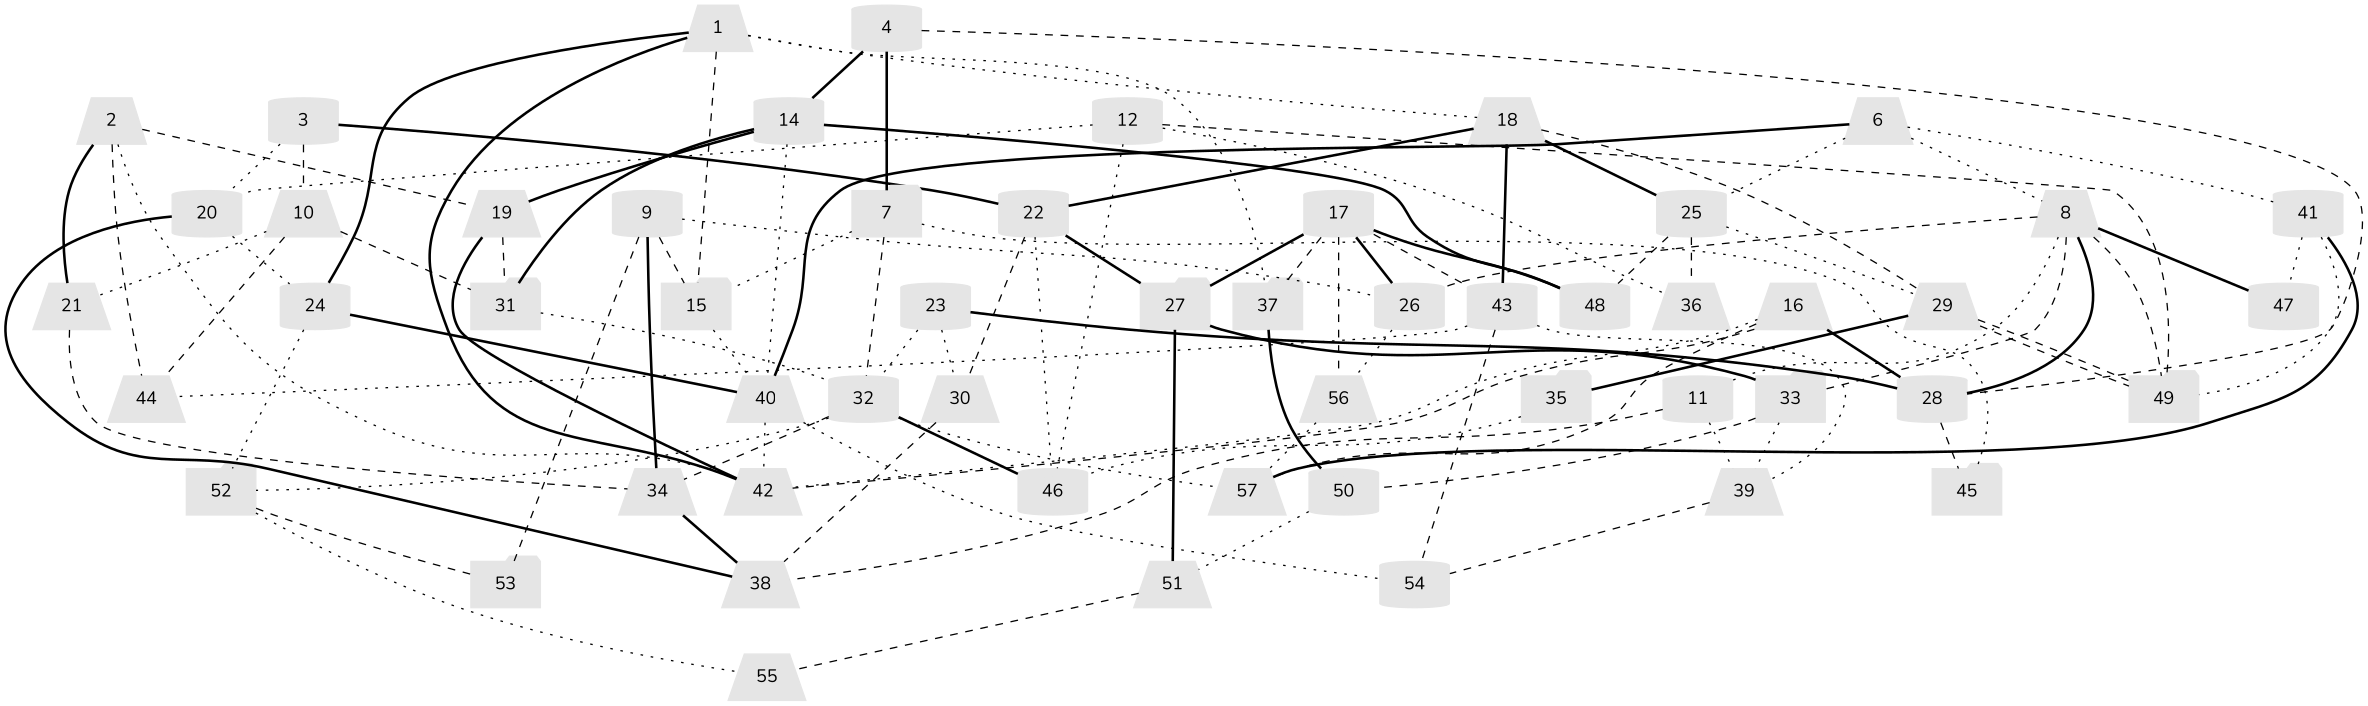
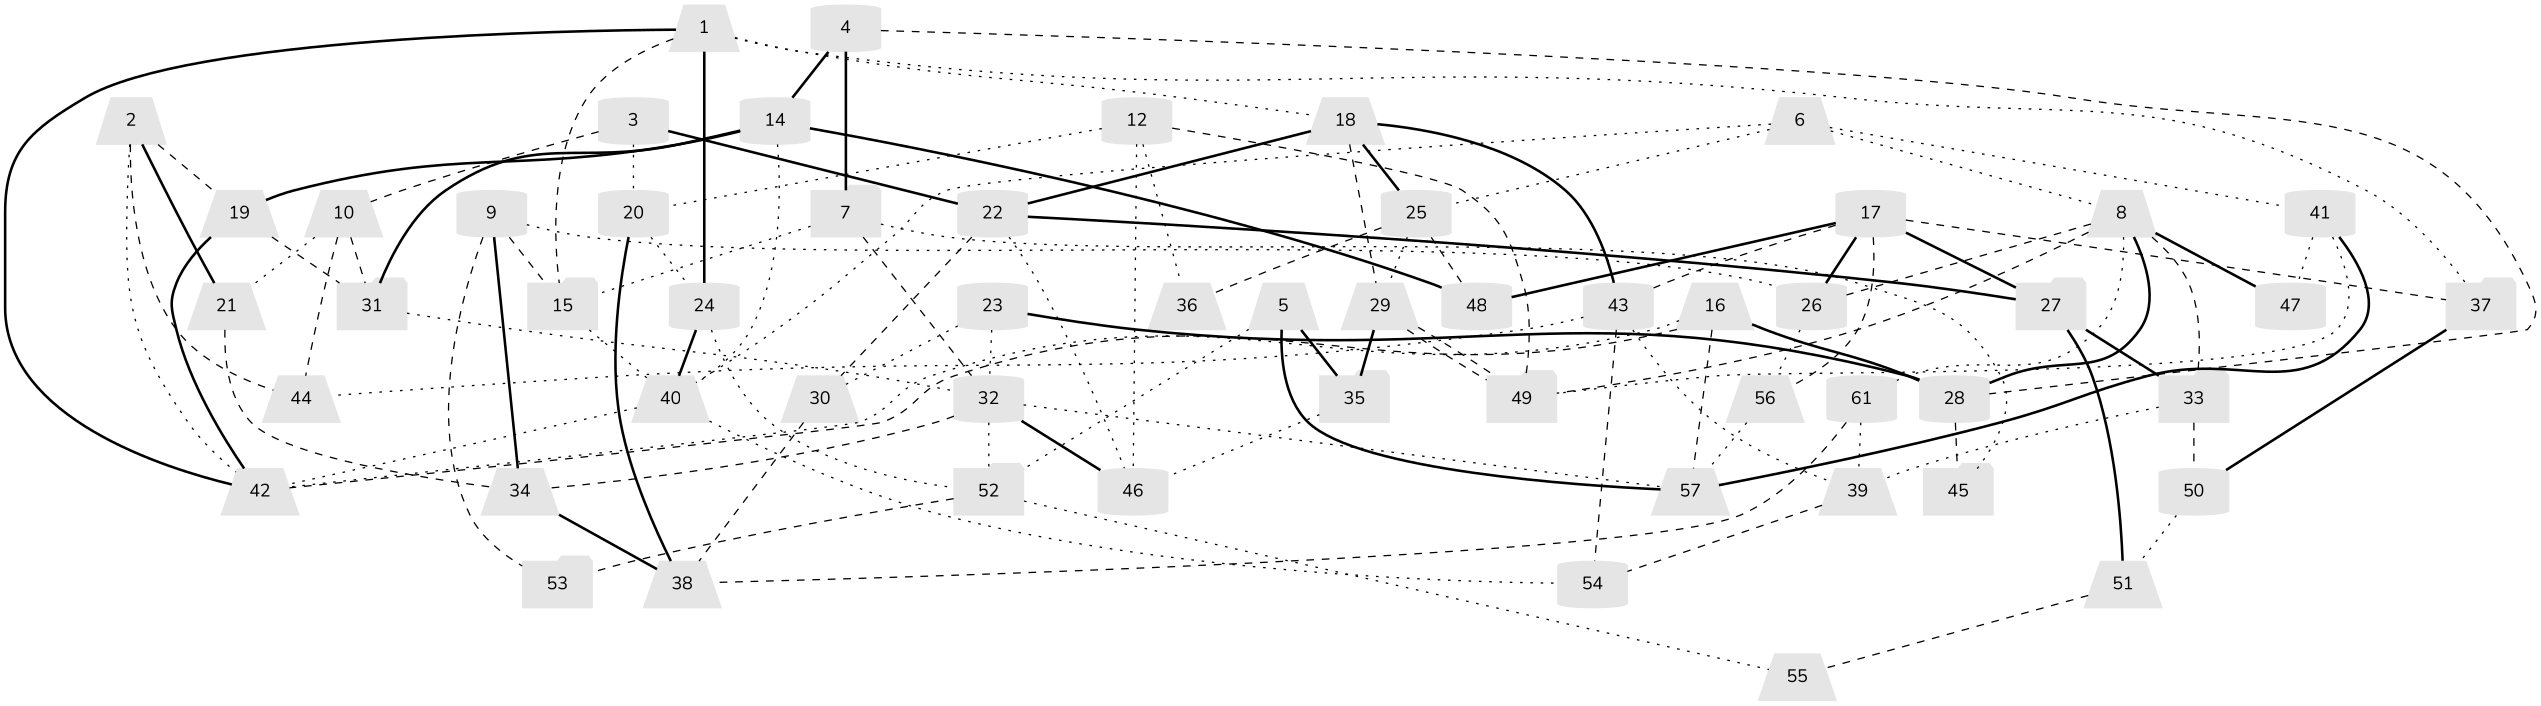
(1303, 149) -> (1229, 162)
none -> (1284, 306)
(1698, 399) -> (1862, 399)
